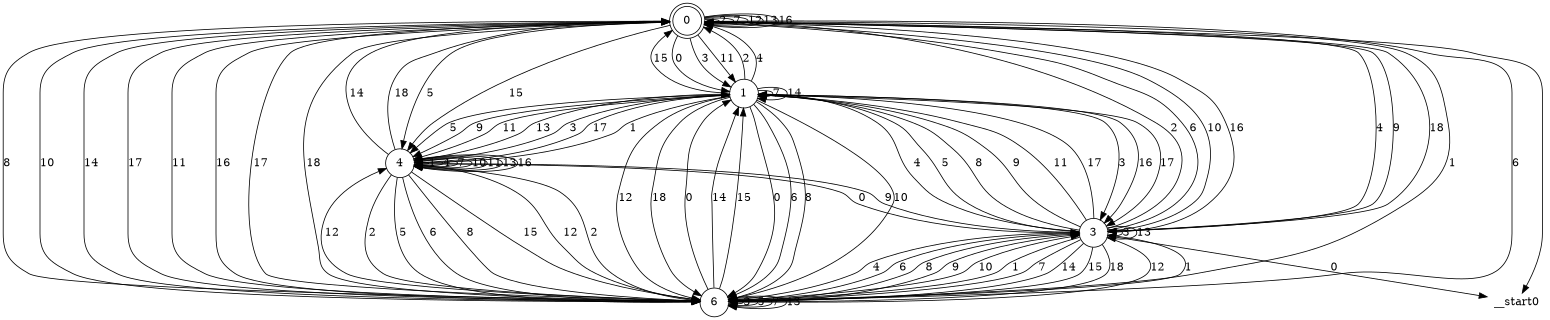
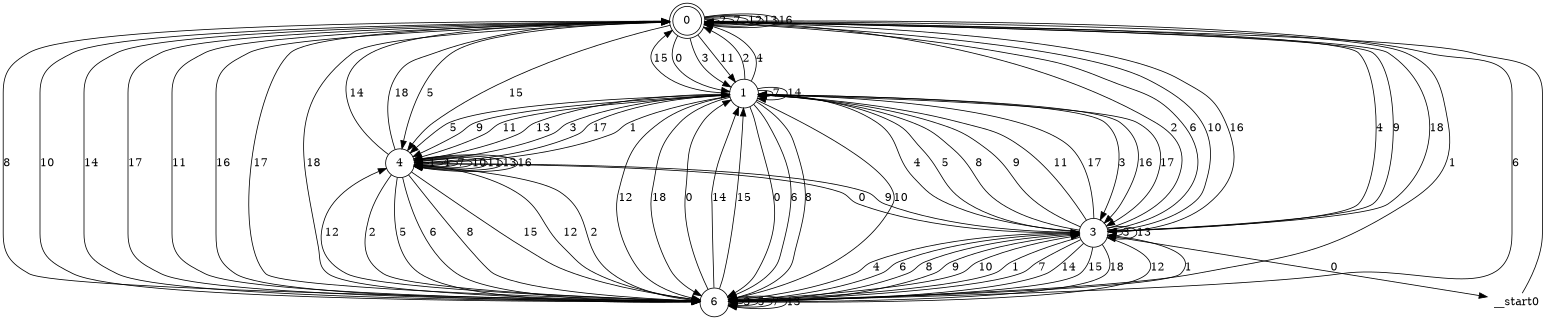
(1416, 45) -> (1424, 46)
